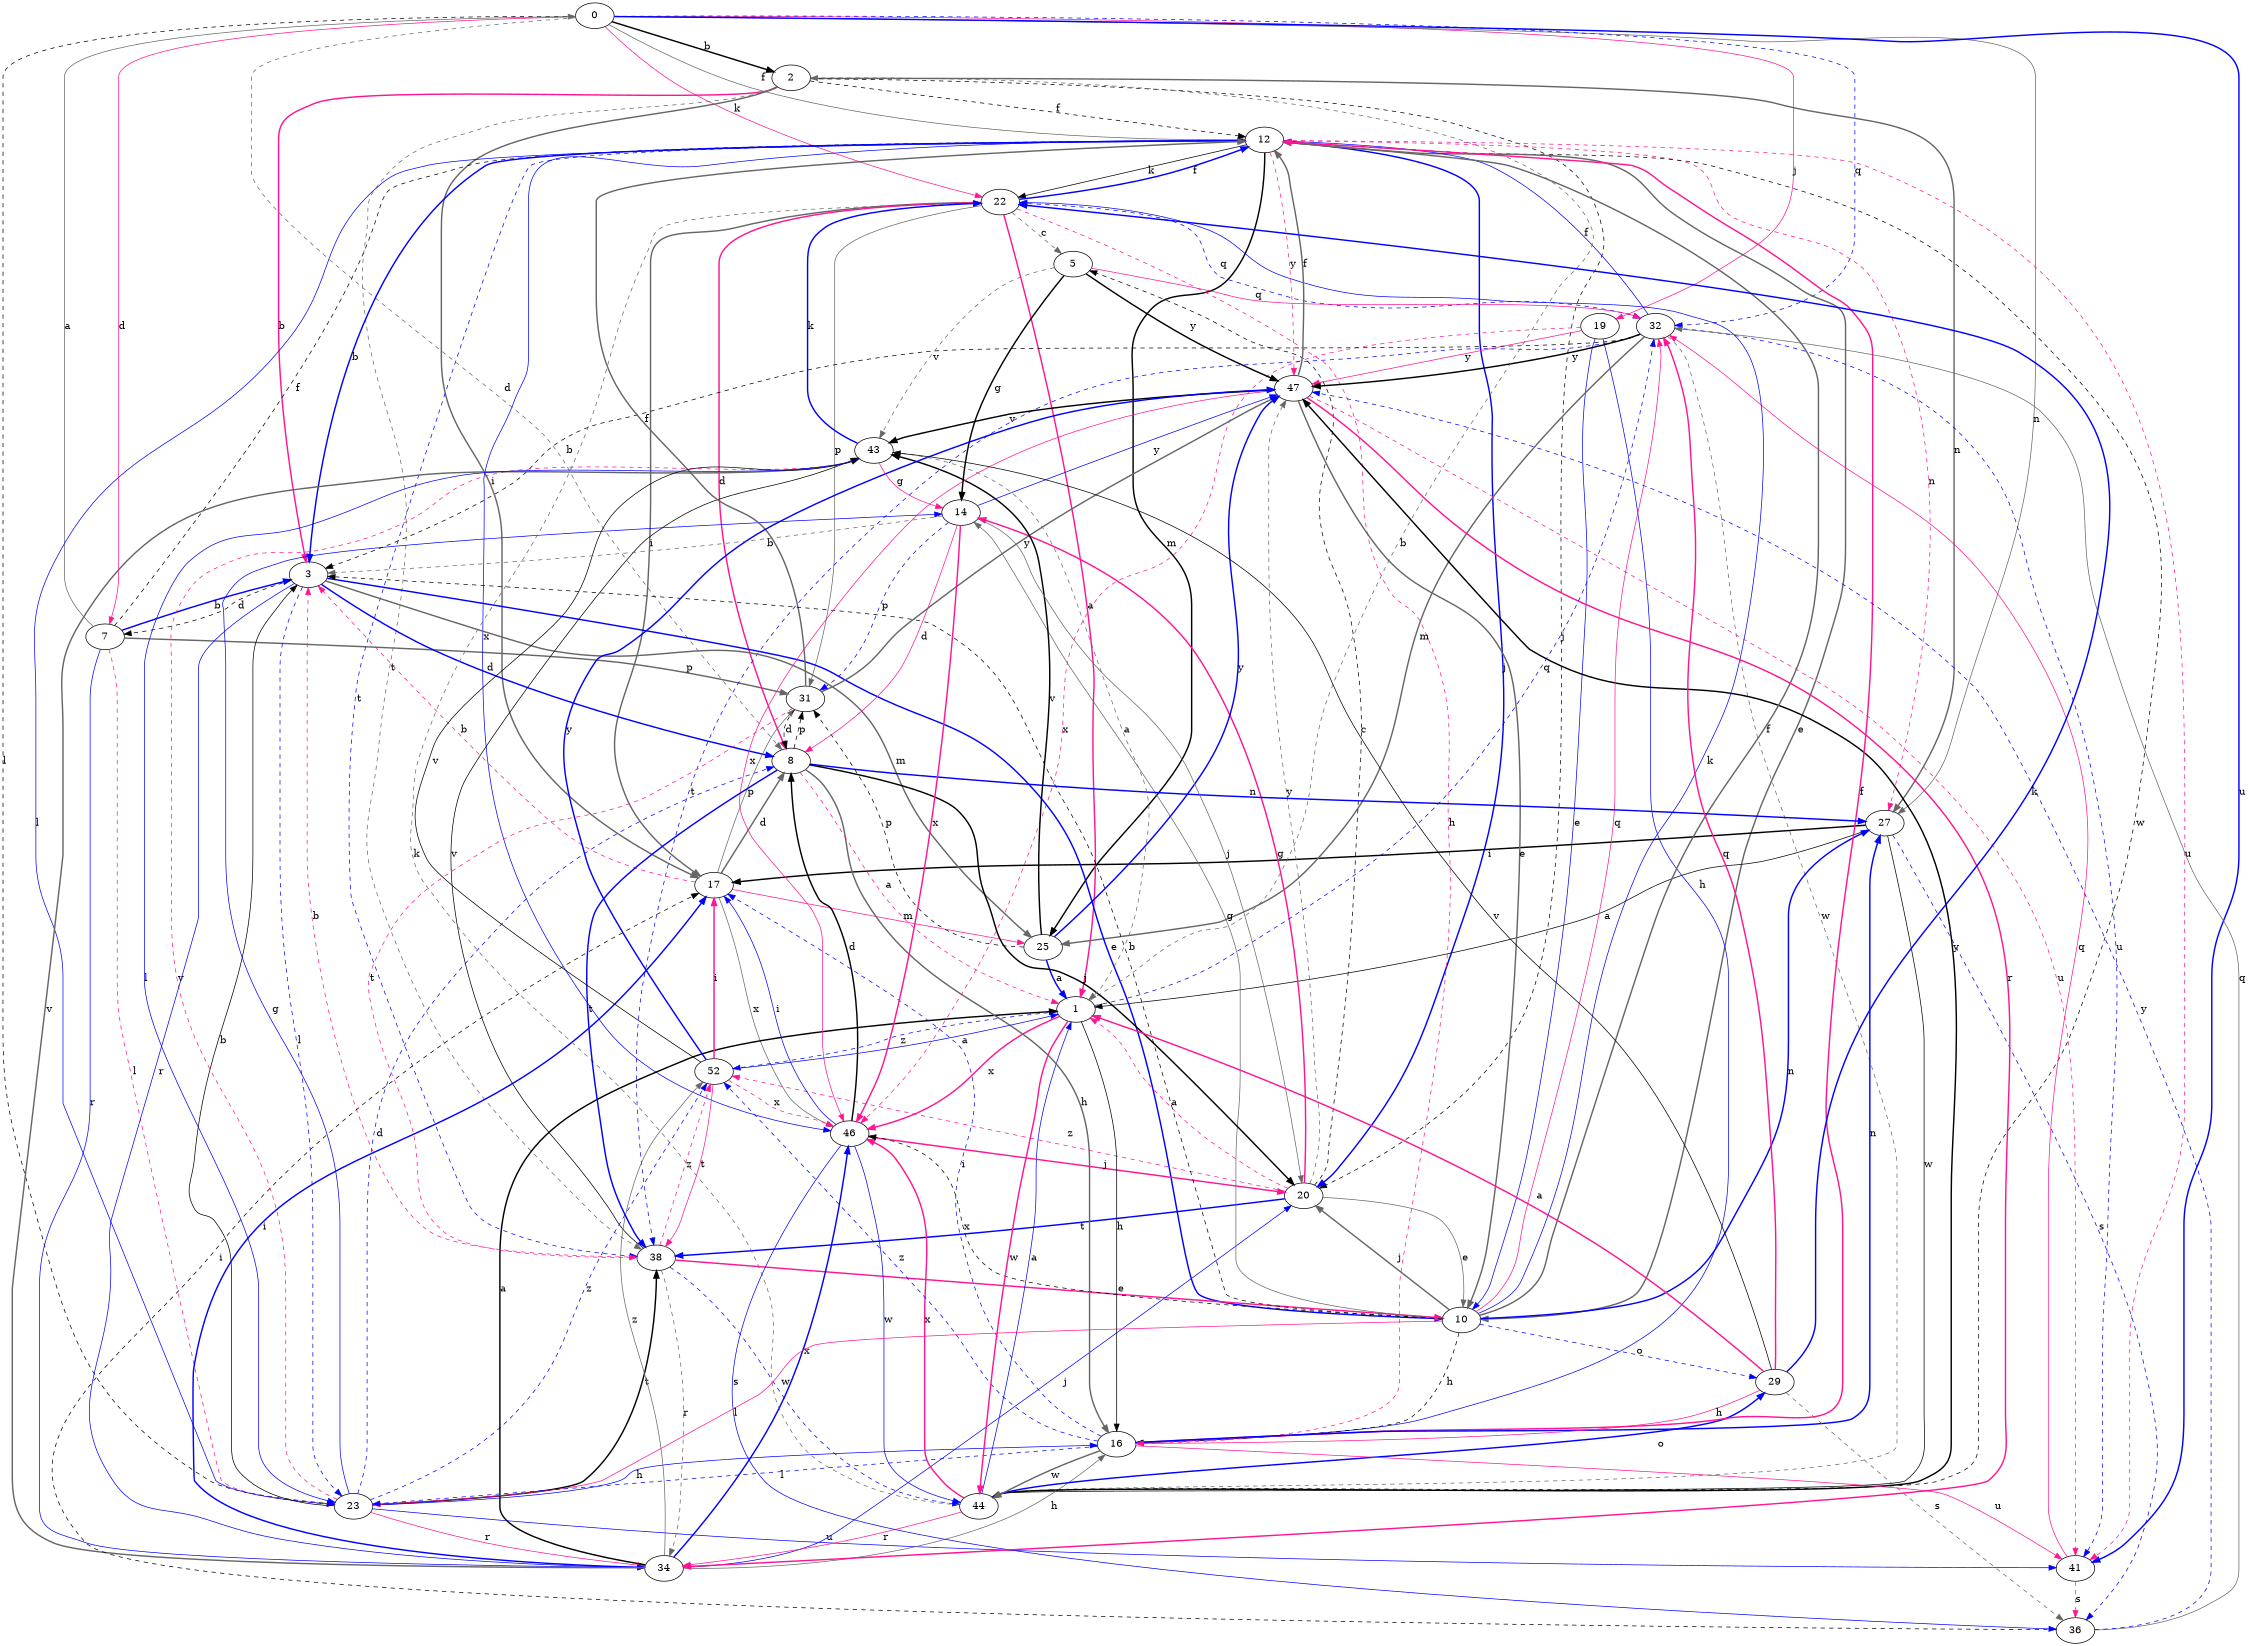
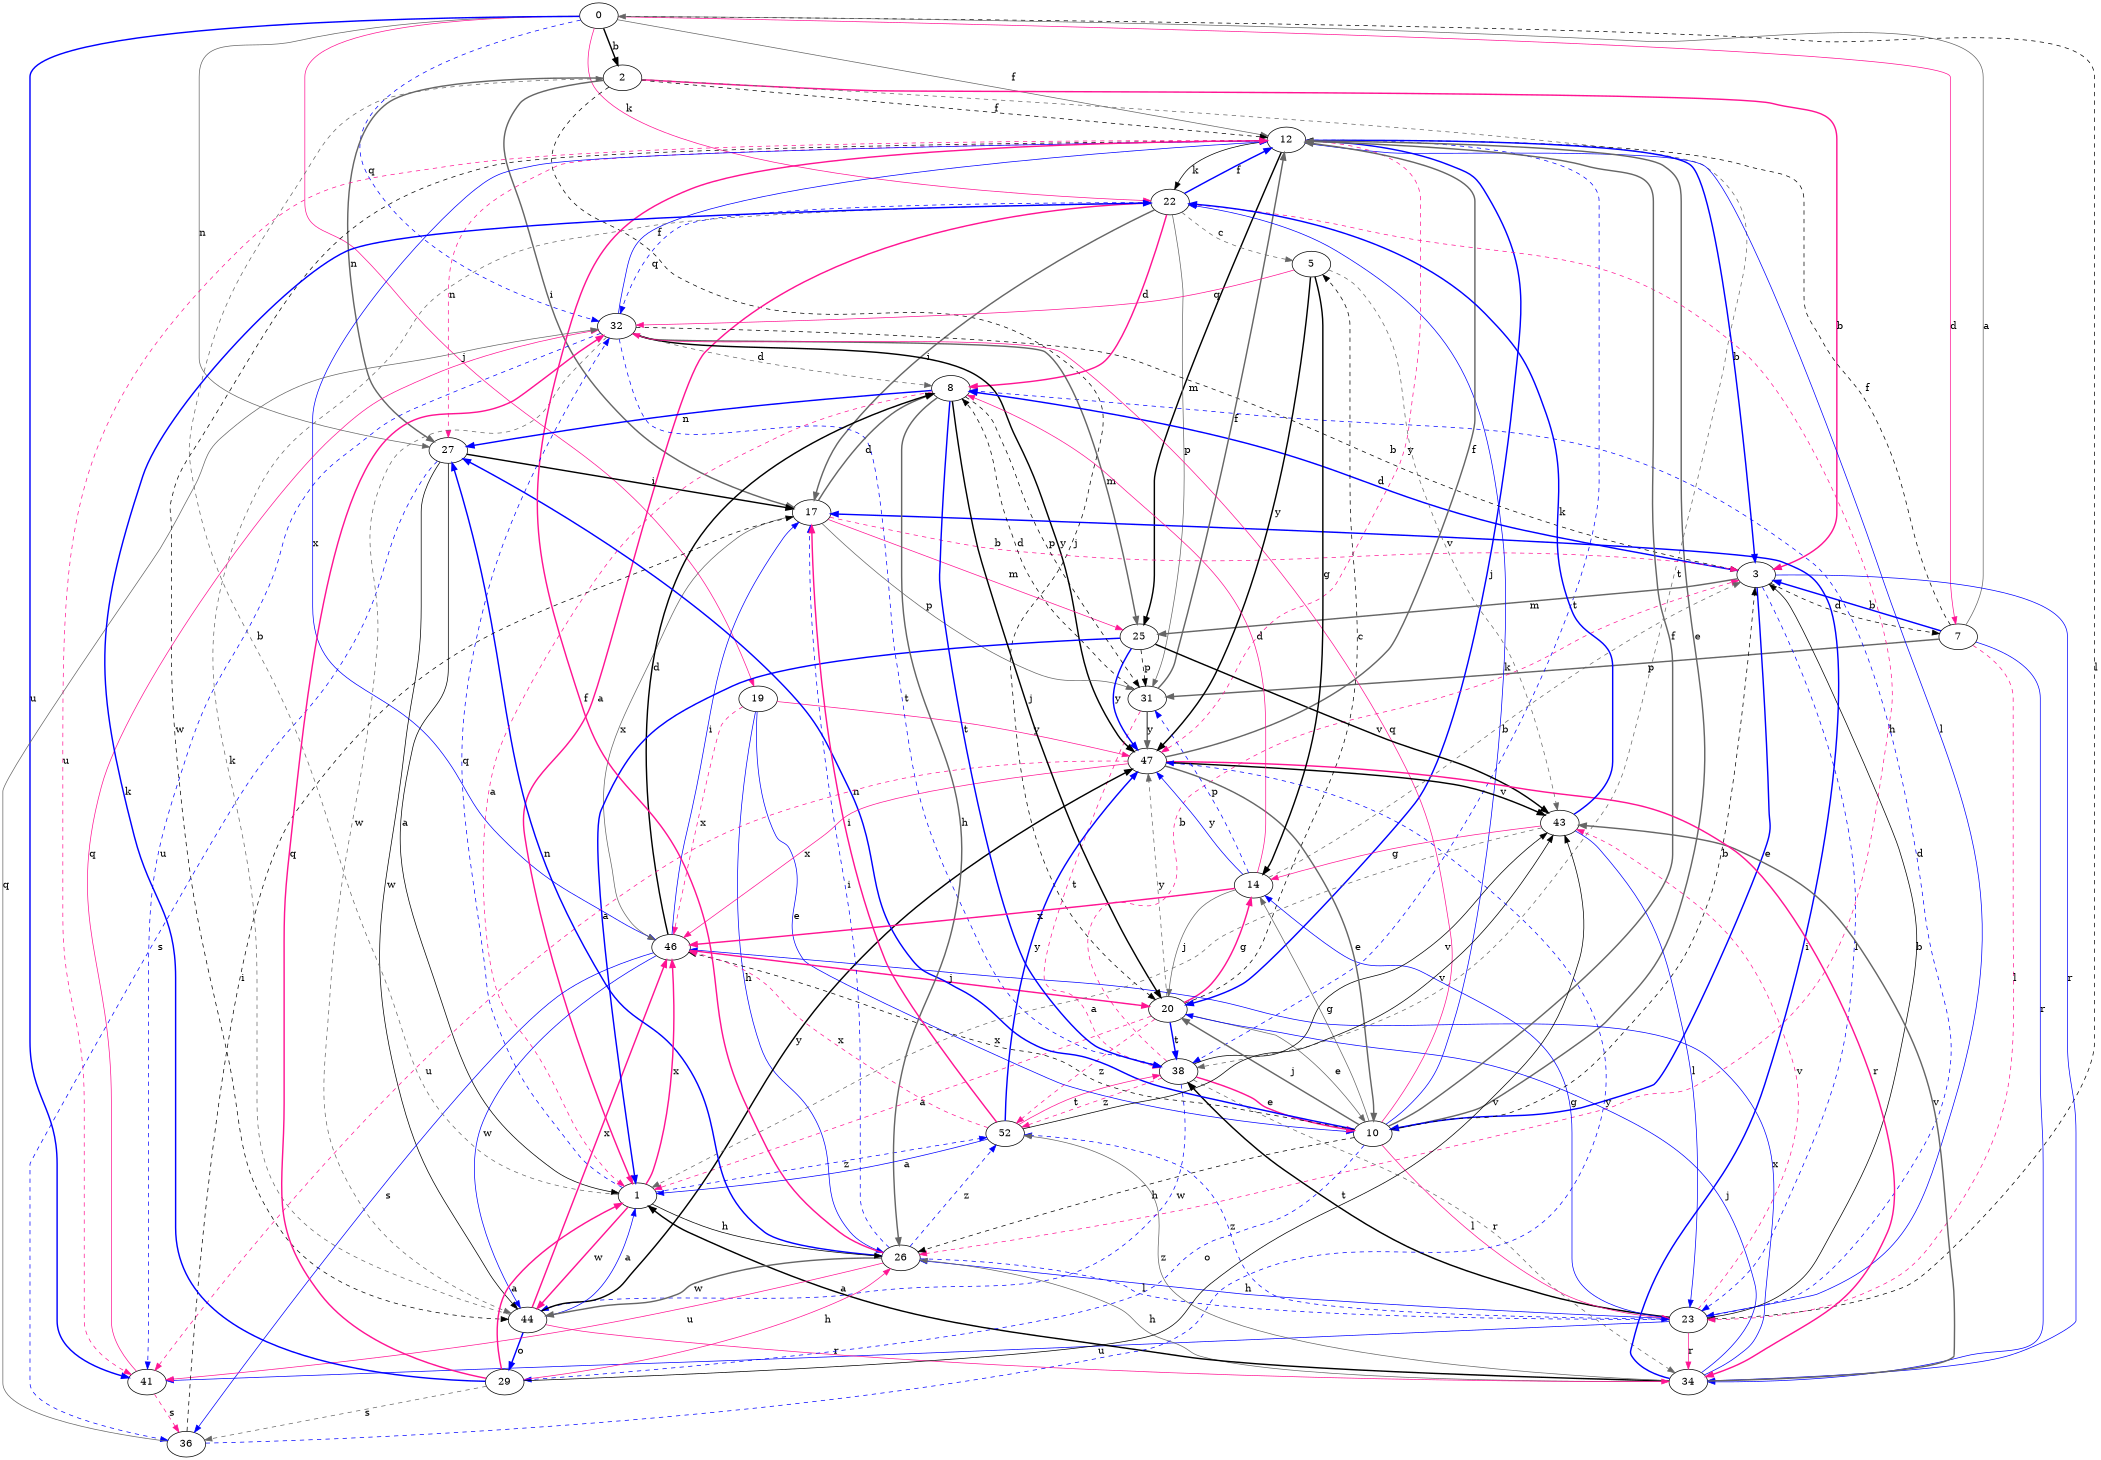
(398, 317) -> (778, 365)
(795, 1371) -> (1387, 1025)
(1117, 1444) -> (901, 1258)
